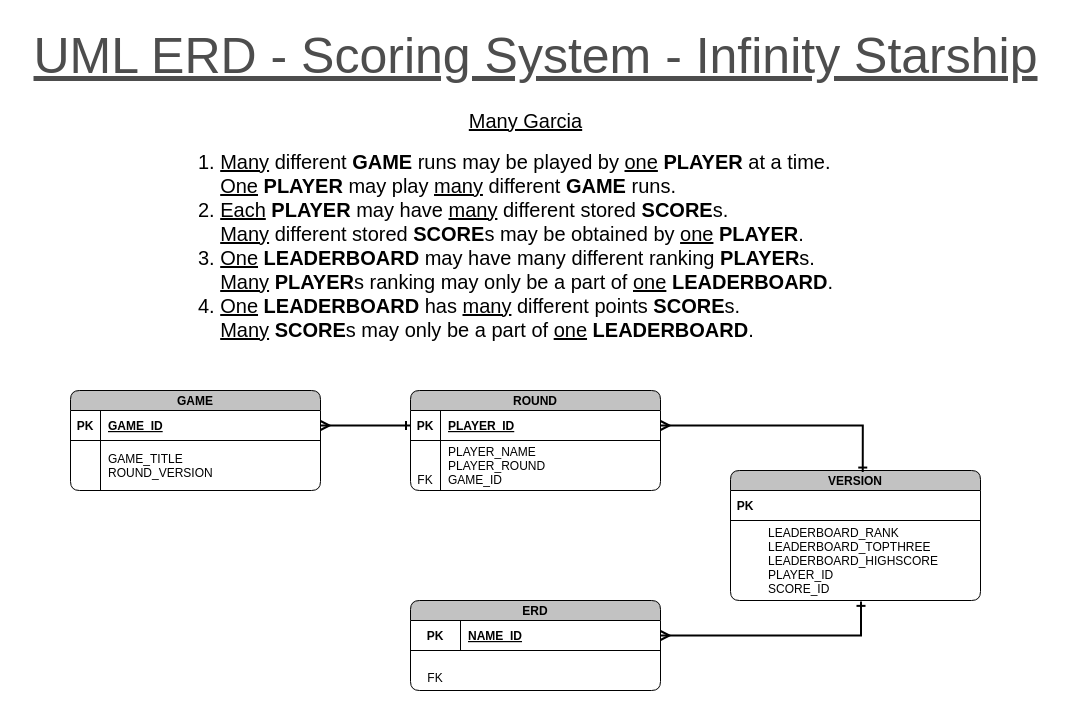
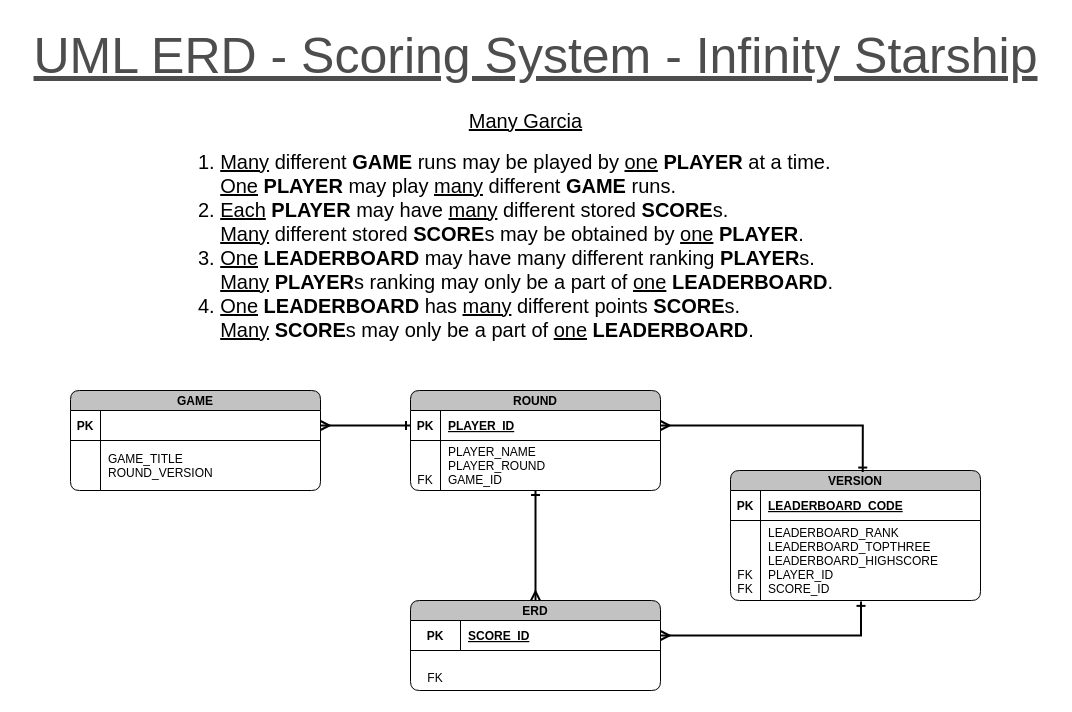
(211, 426) -> none
none -> (871, 506)
none -> (536, 547)
none -> (746, 561)
(492, 636) -> (495, 636)
